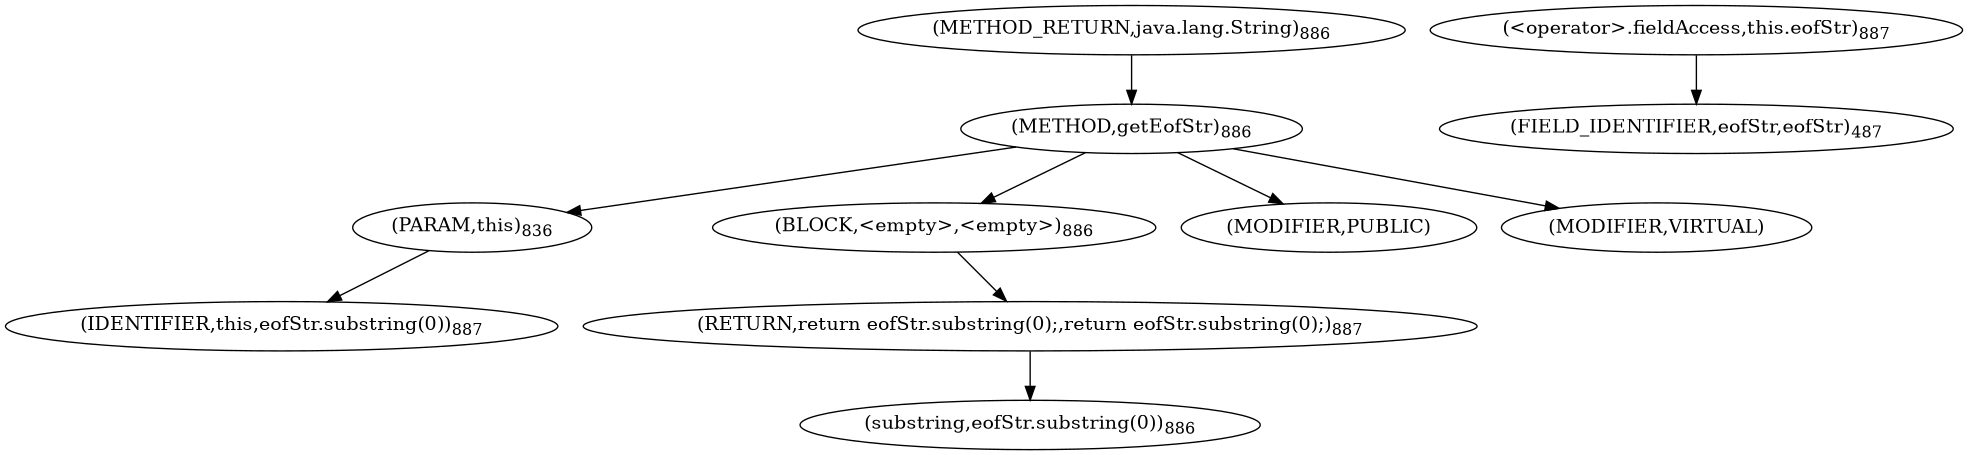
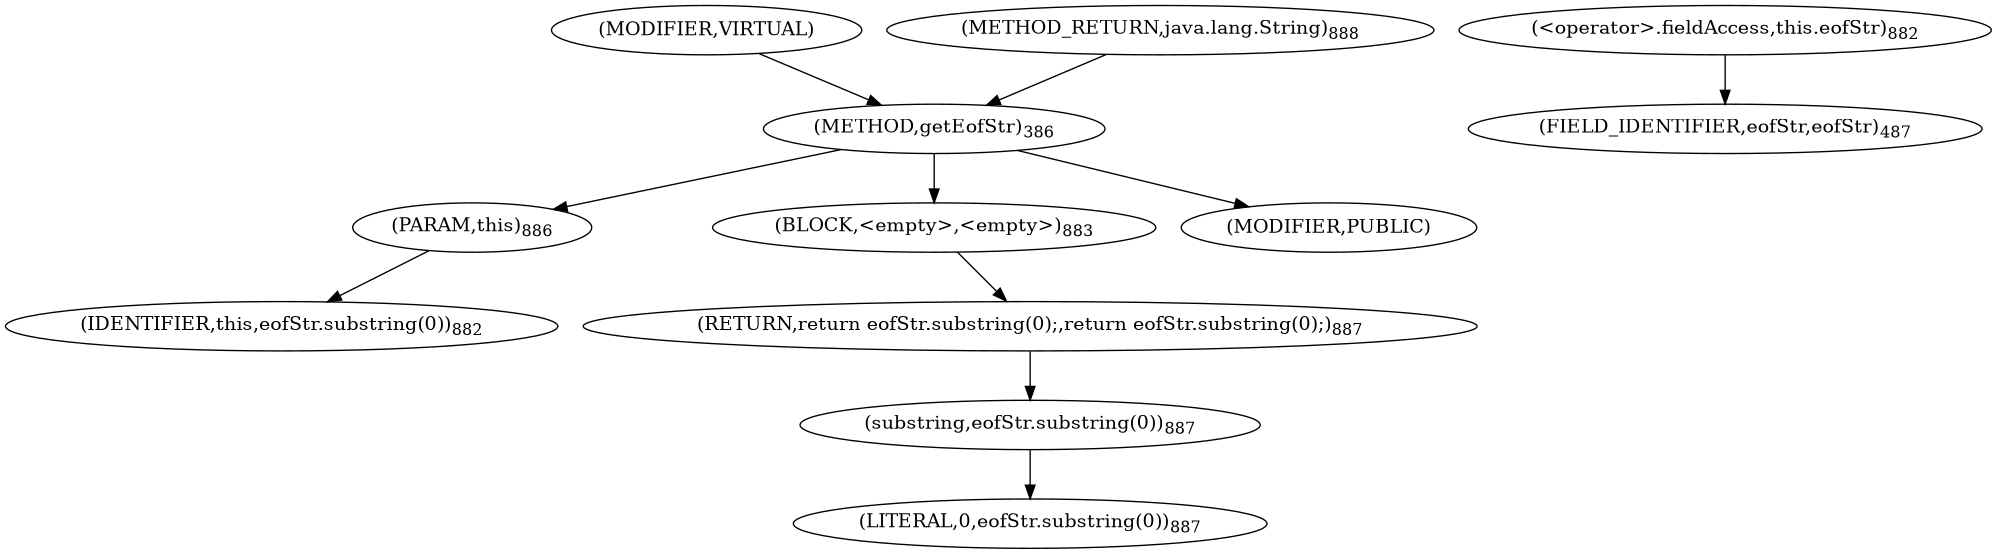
(1315, 28) -> (1344, 28)
(1875, 28) -> (1903, 28)
(1236, 127) -> (1039, 127)
(1389, 177) -> (814, 77)
(537, 226) -> (537, 226)
(1078, 226) -> (1078, 226)
(467, 324) -> (467, 324)
(1180, 423) -> (1180, 423)
none -> (1030, 524)
